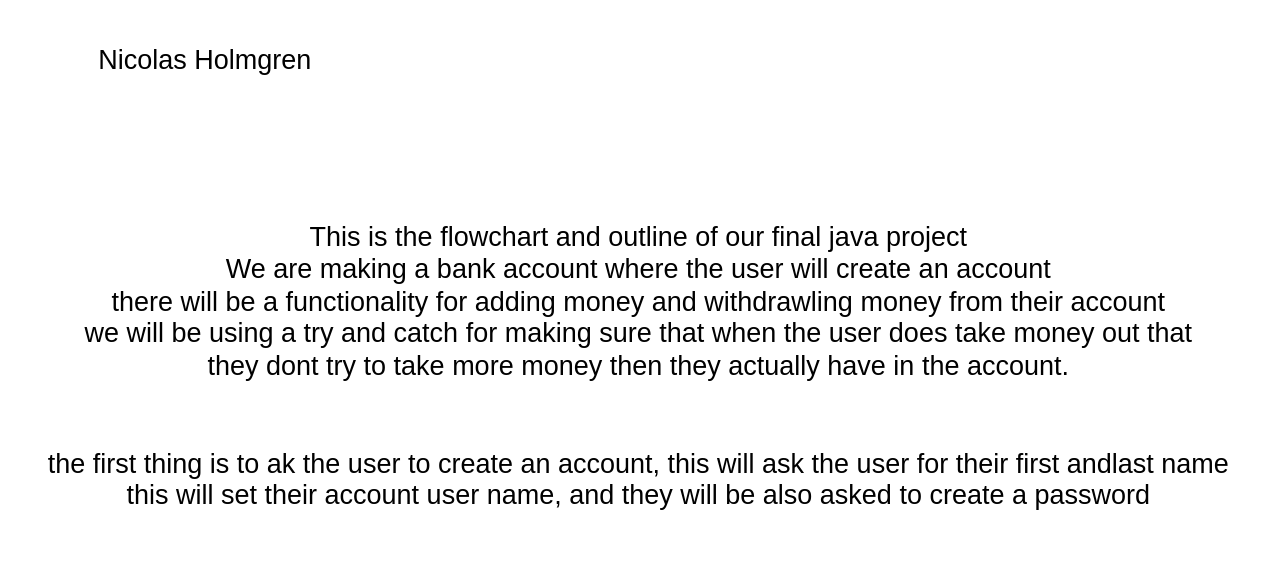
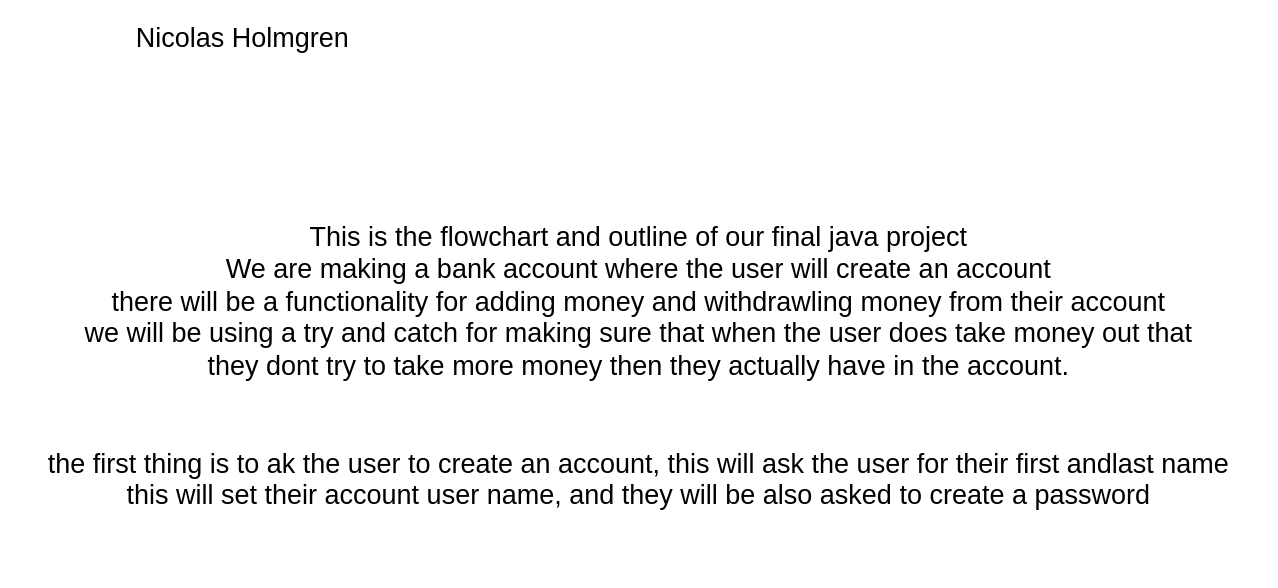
(205, 61) -> (242, 38)
